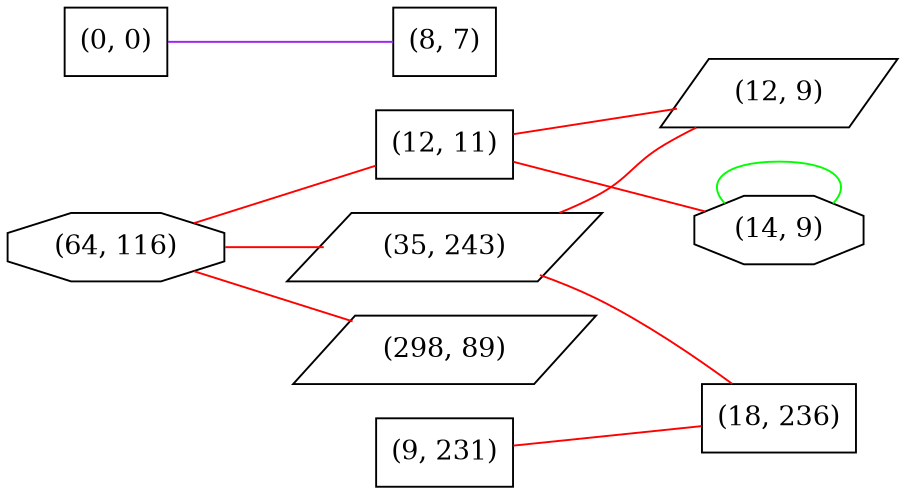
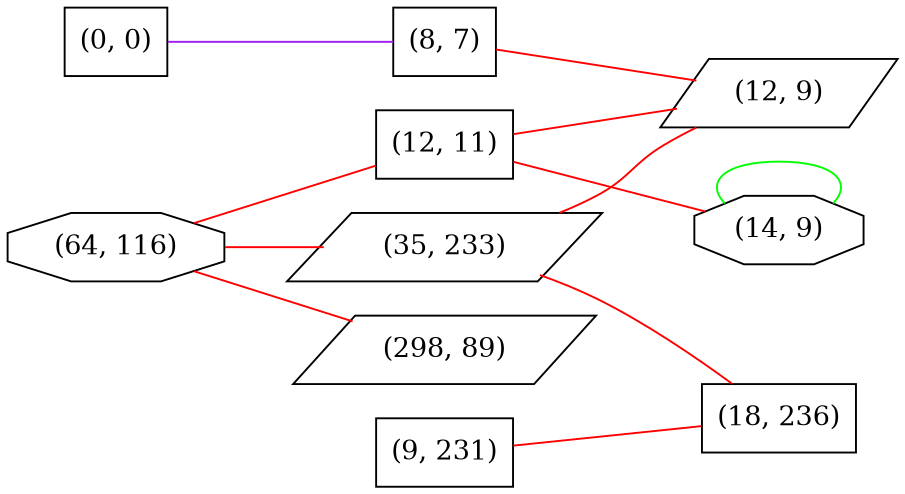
none -> (596, 65)
(445, 247) -> (445, 247)
